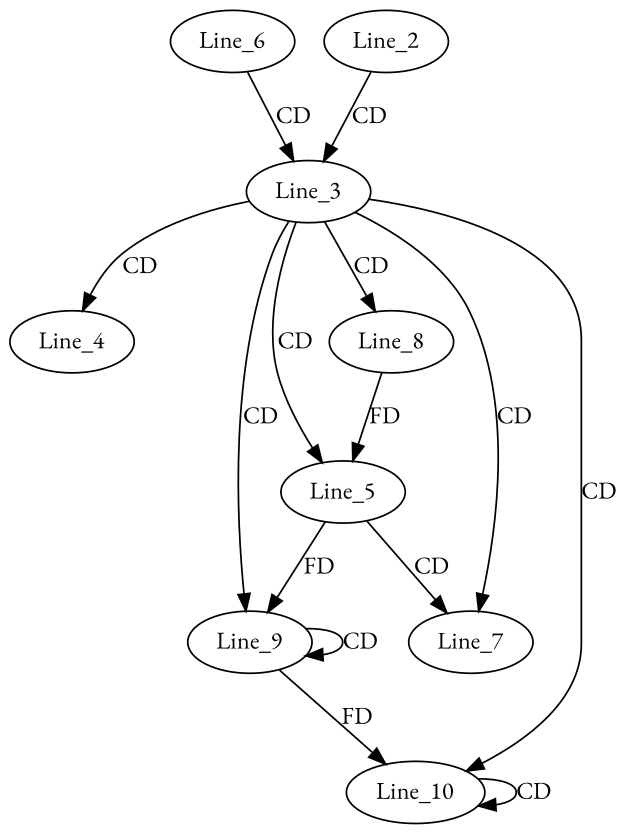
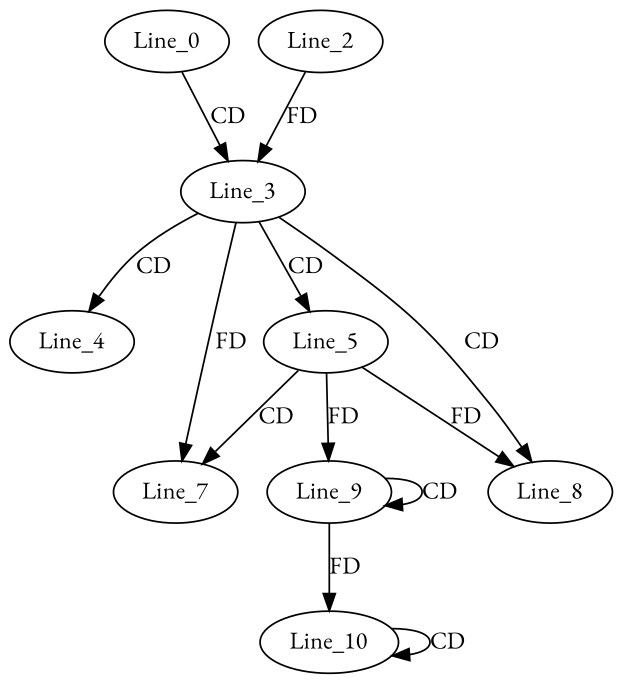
(233, 41) -> (167, 41)
(370, 117) -> (303, 117)
(242, 404) -> none
(370, 408) -> (430, 412)
(515, 417) -> (232, 342)
(581, 435) -> none
